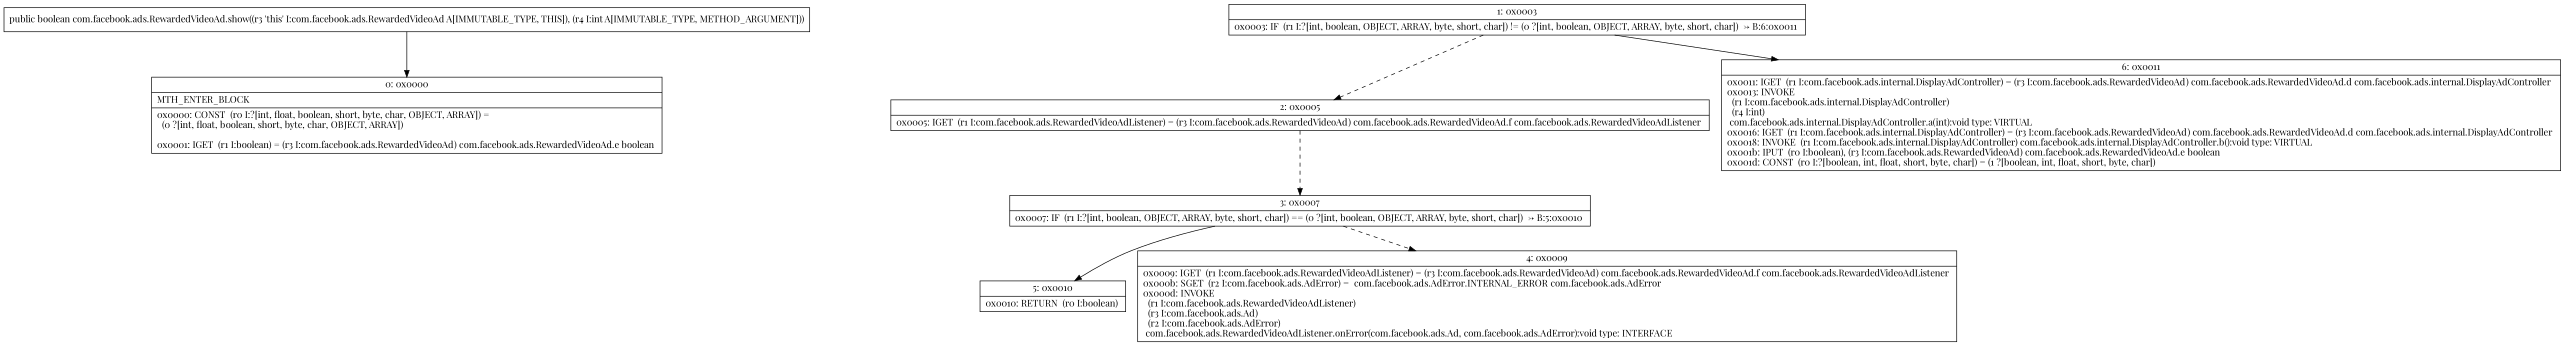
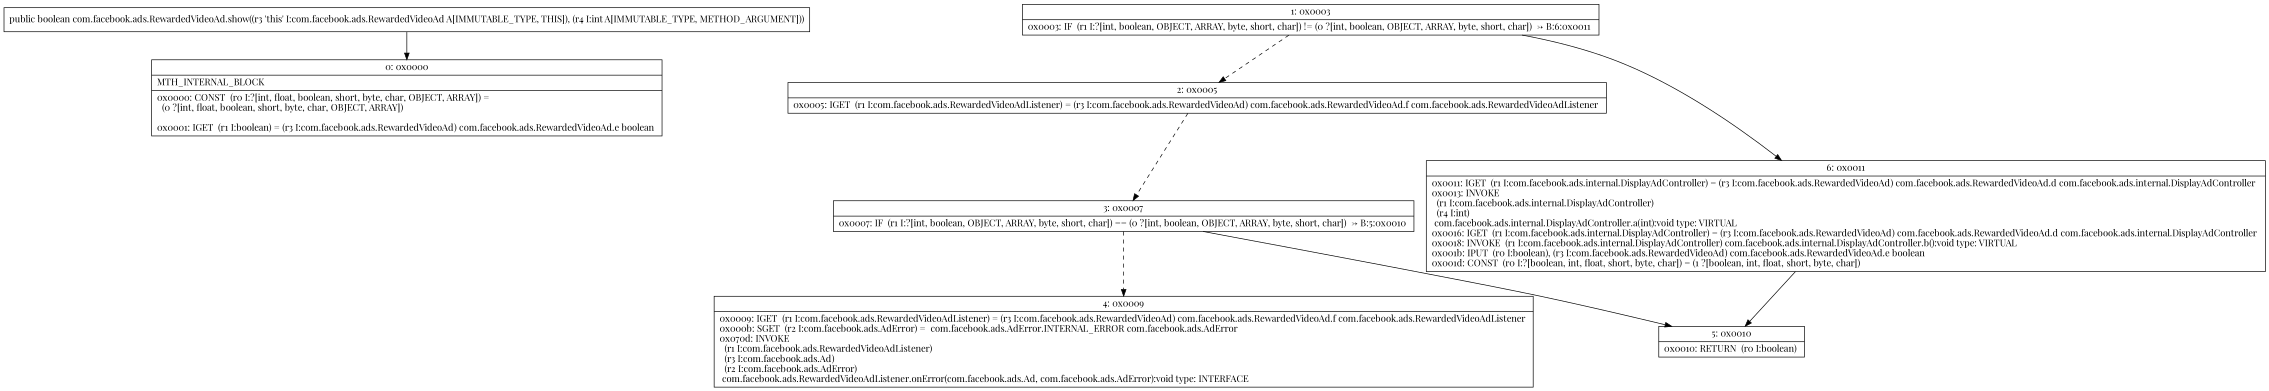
(203, 100) -> (211, 83)
(1181, 294) -> (757, 339)
none -> (1773, 296)
